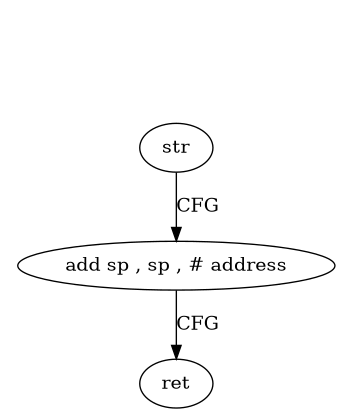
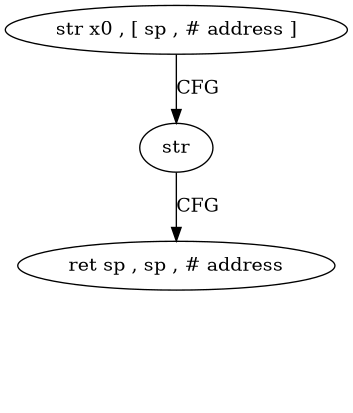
none -> (176, 30)
(176, 266) -> (176, 266)
(176, 384) -> none
